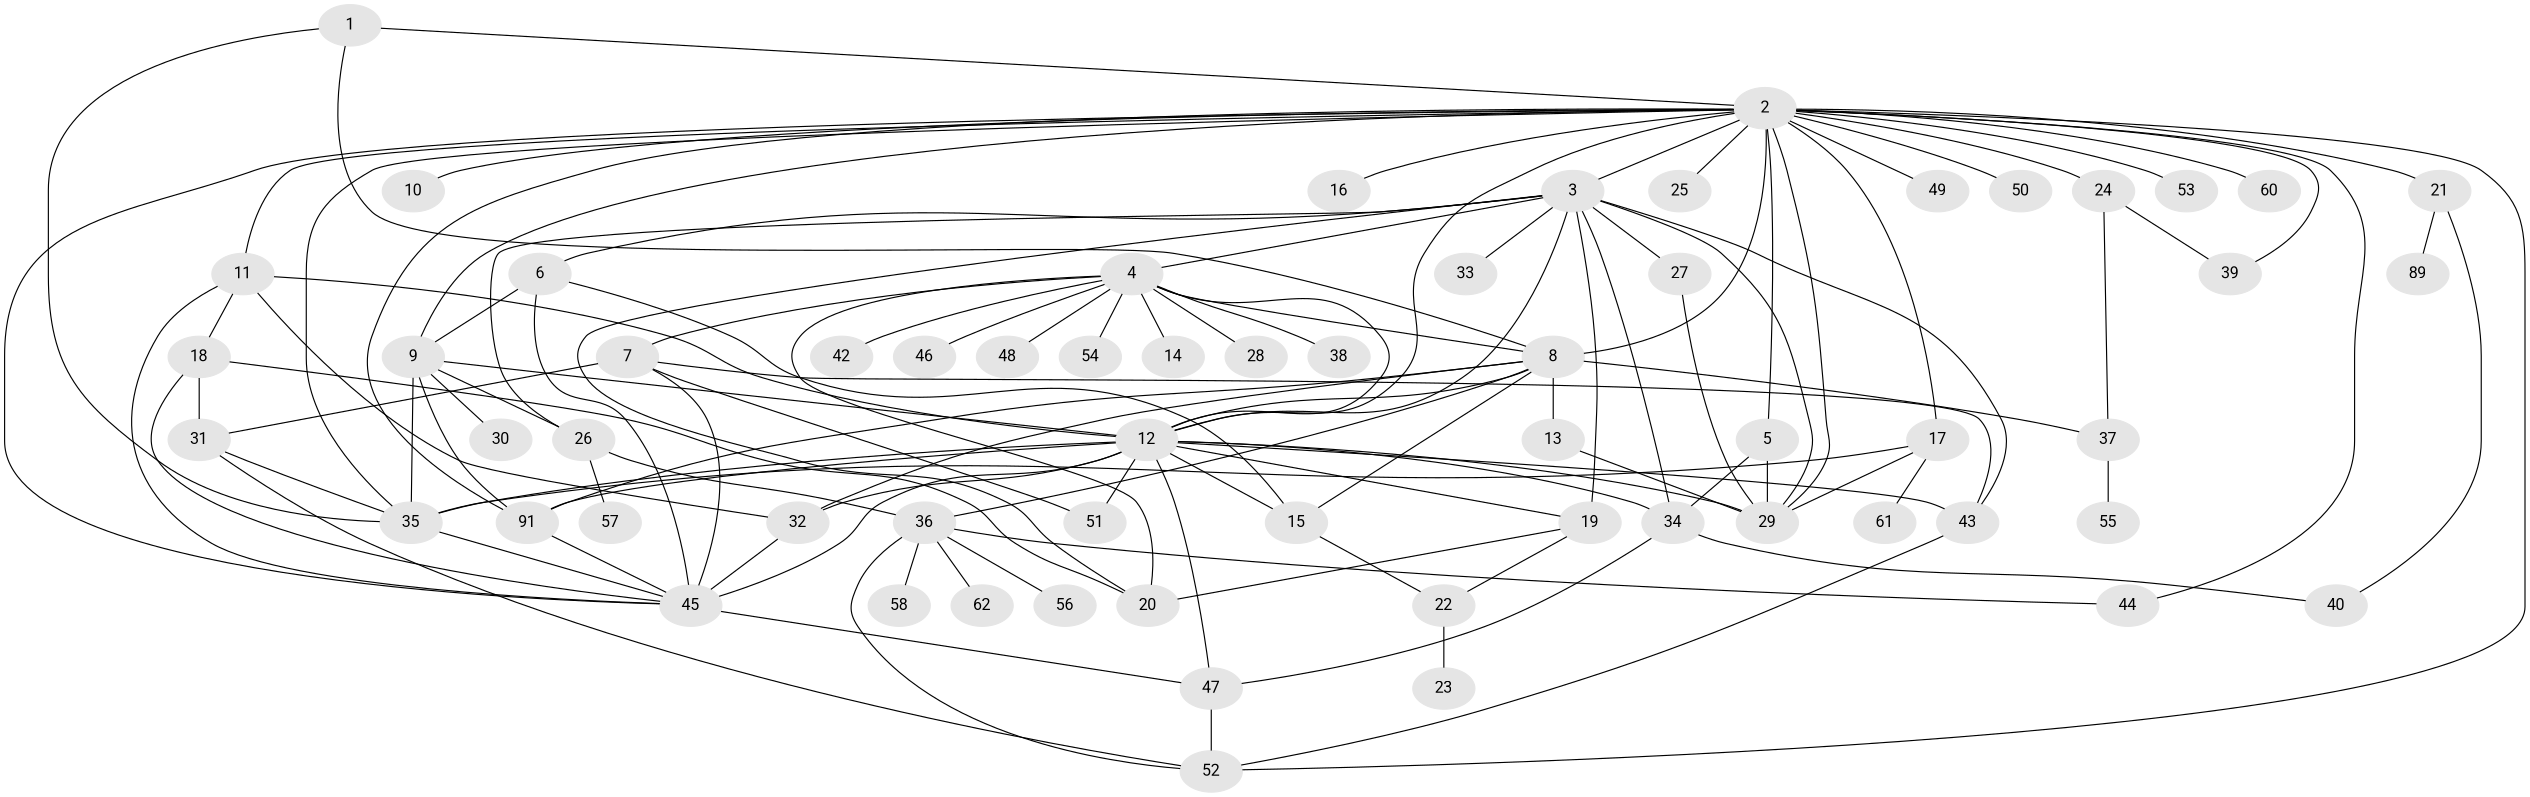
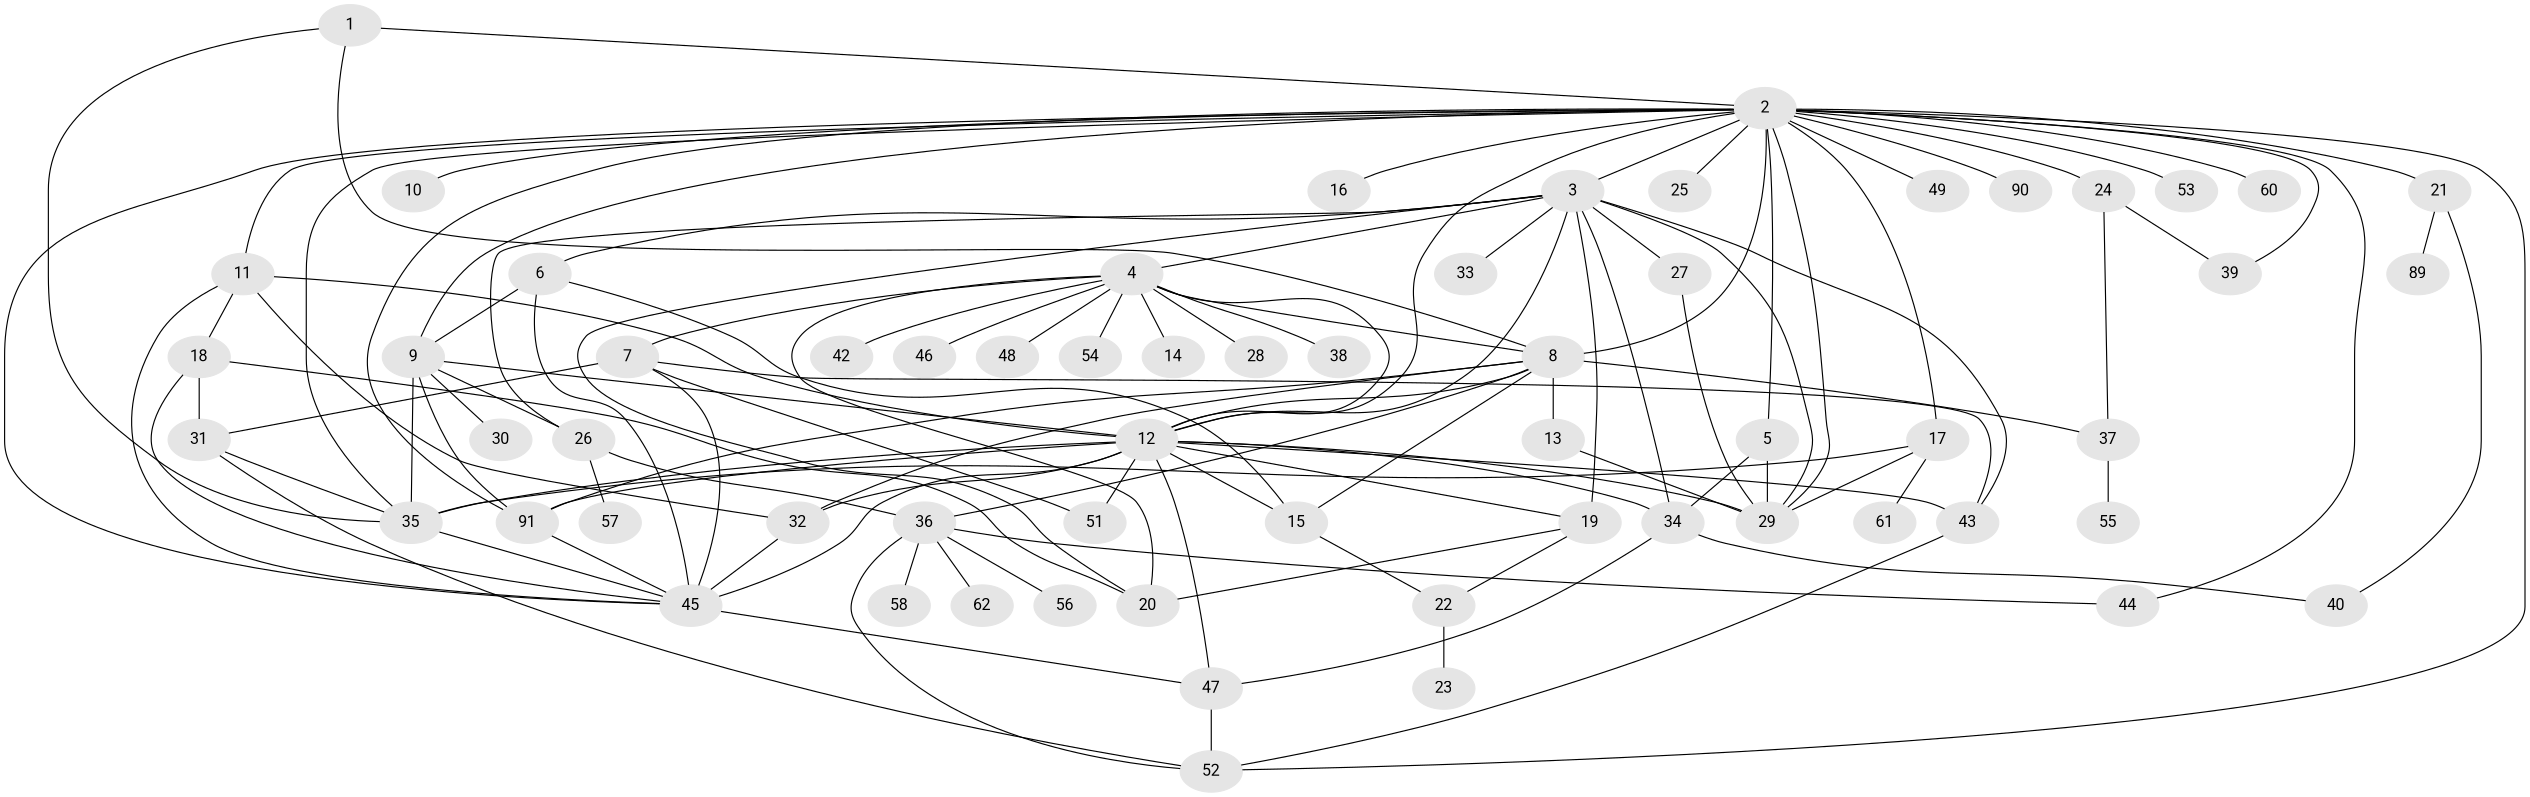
(2021, 191) -> (2021, 191)
